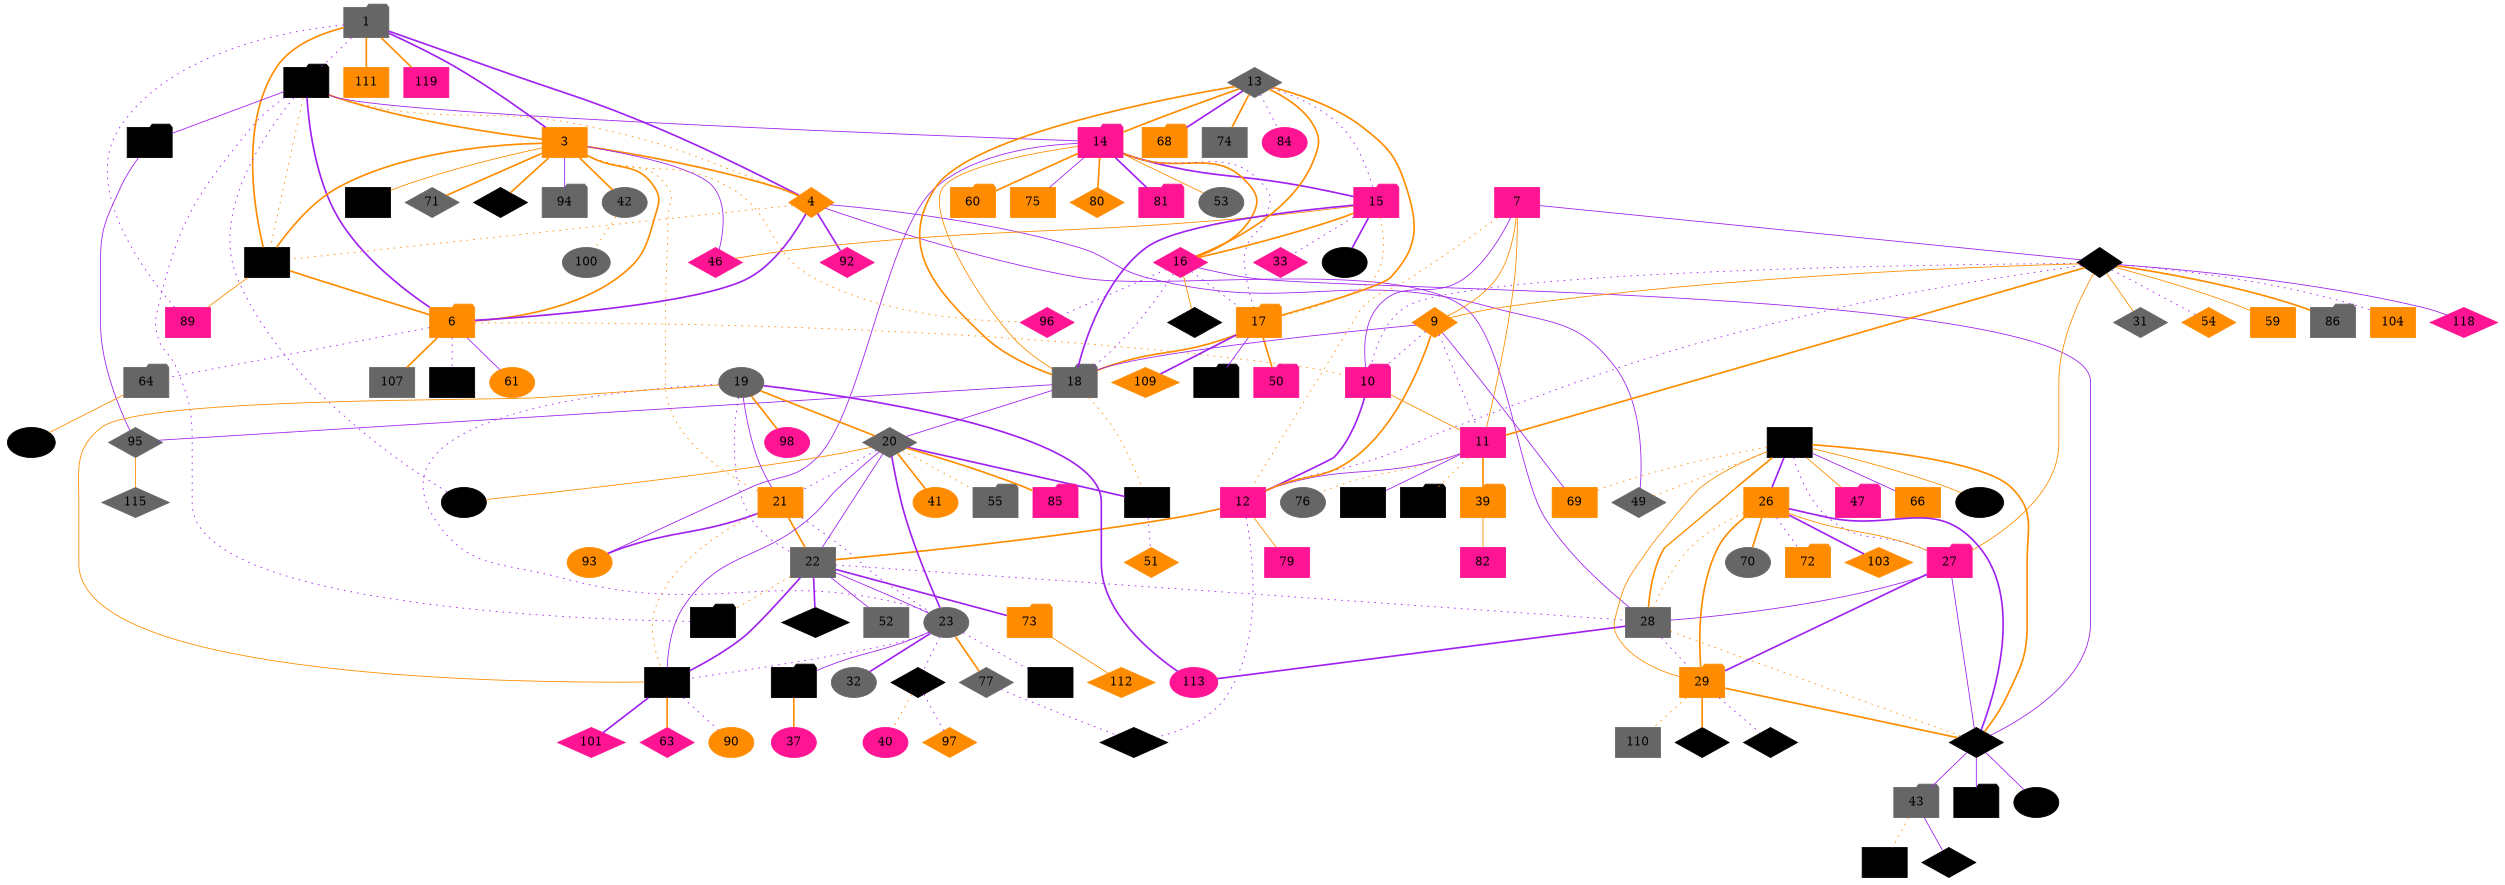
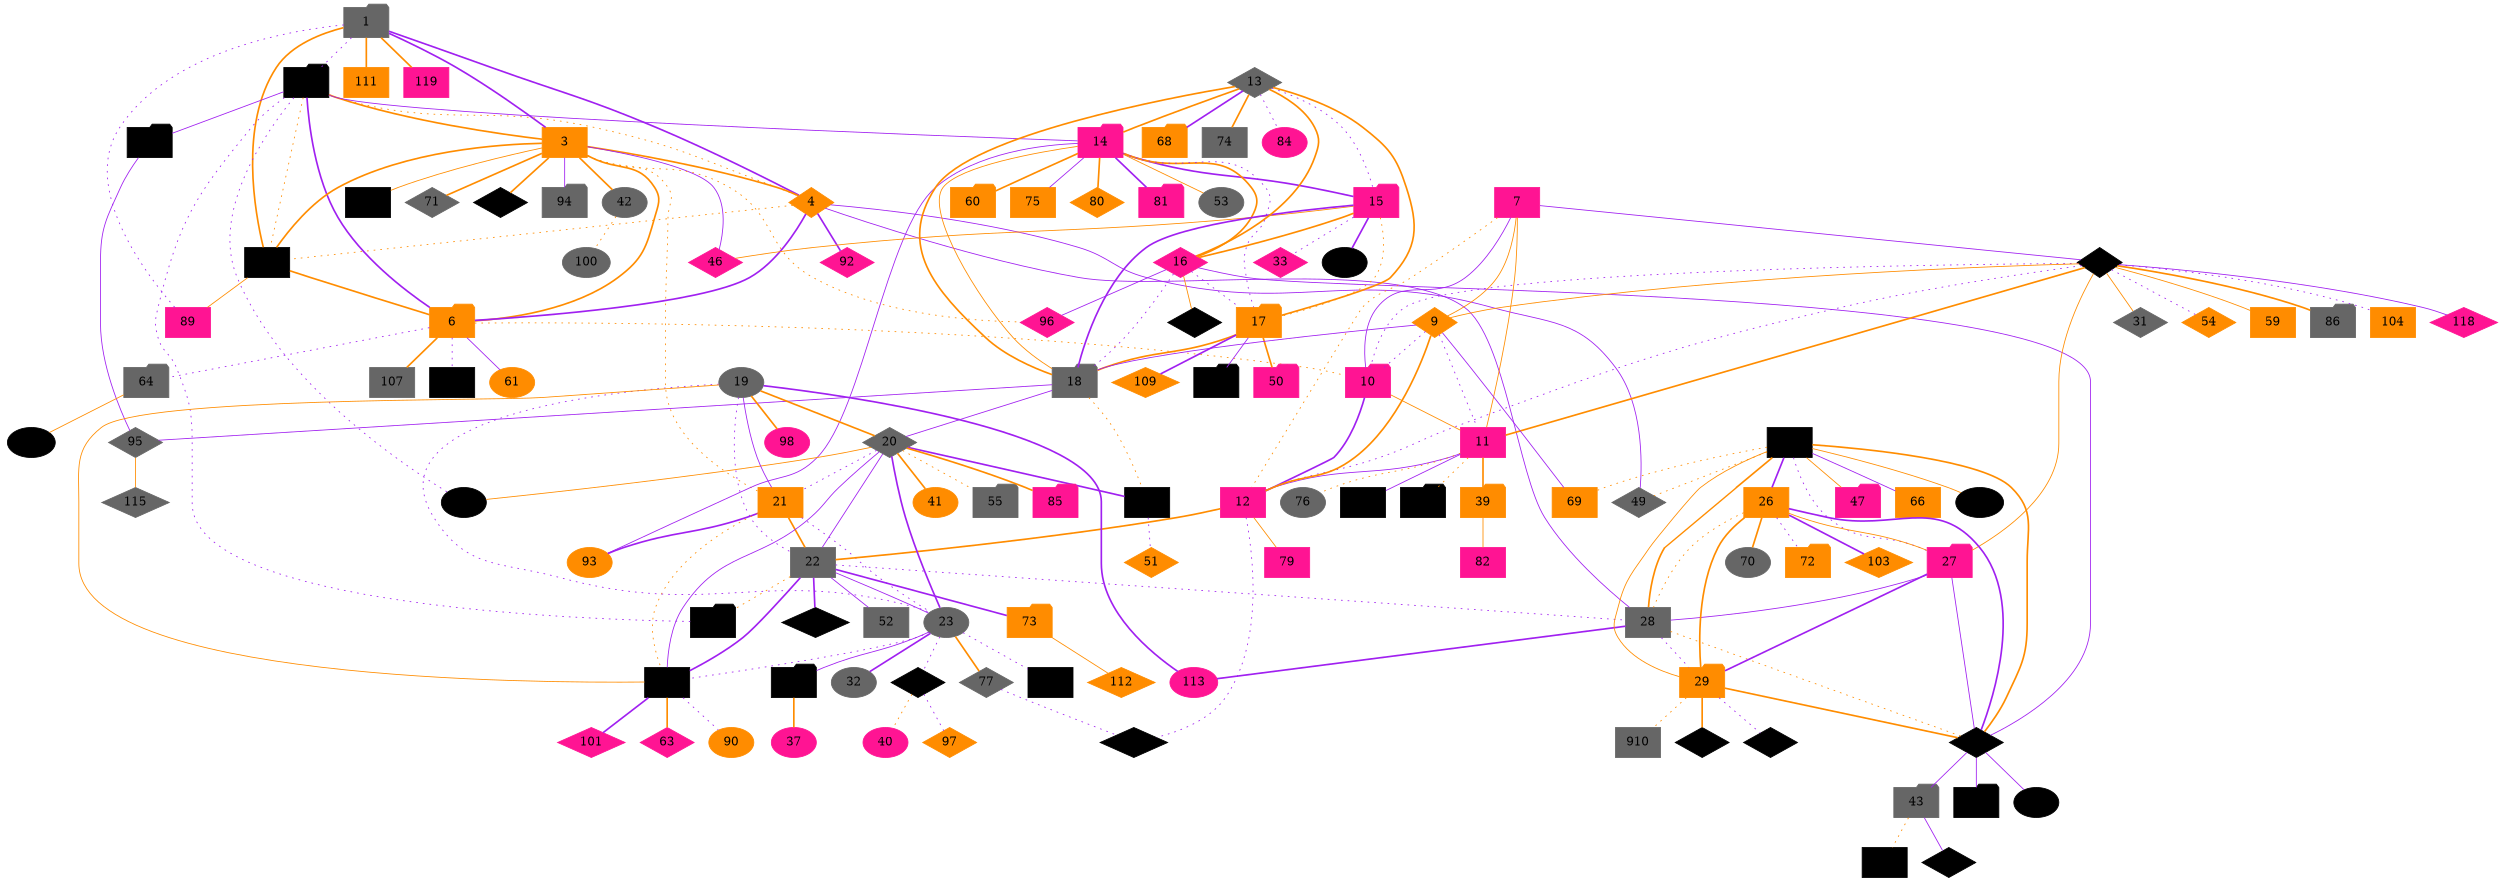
(1114, 292) -> (1114, 292)
(1638, 742) -> (1638, 742)
